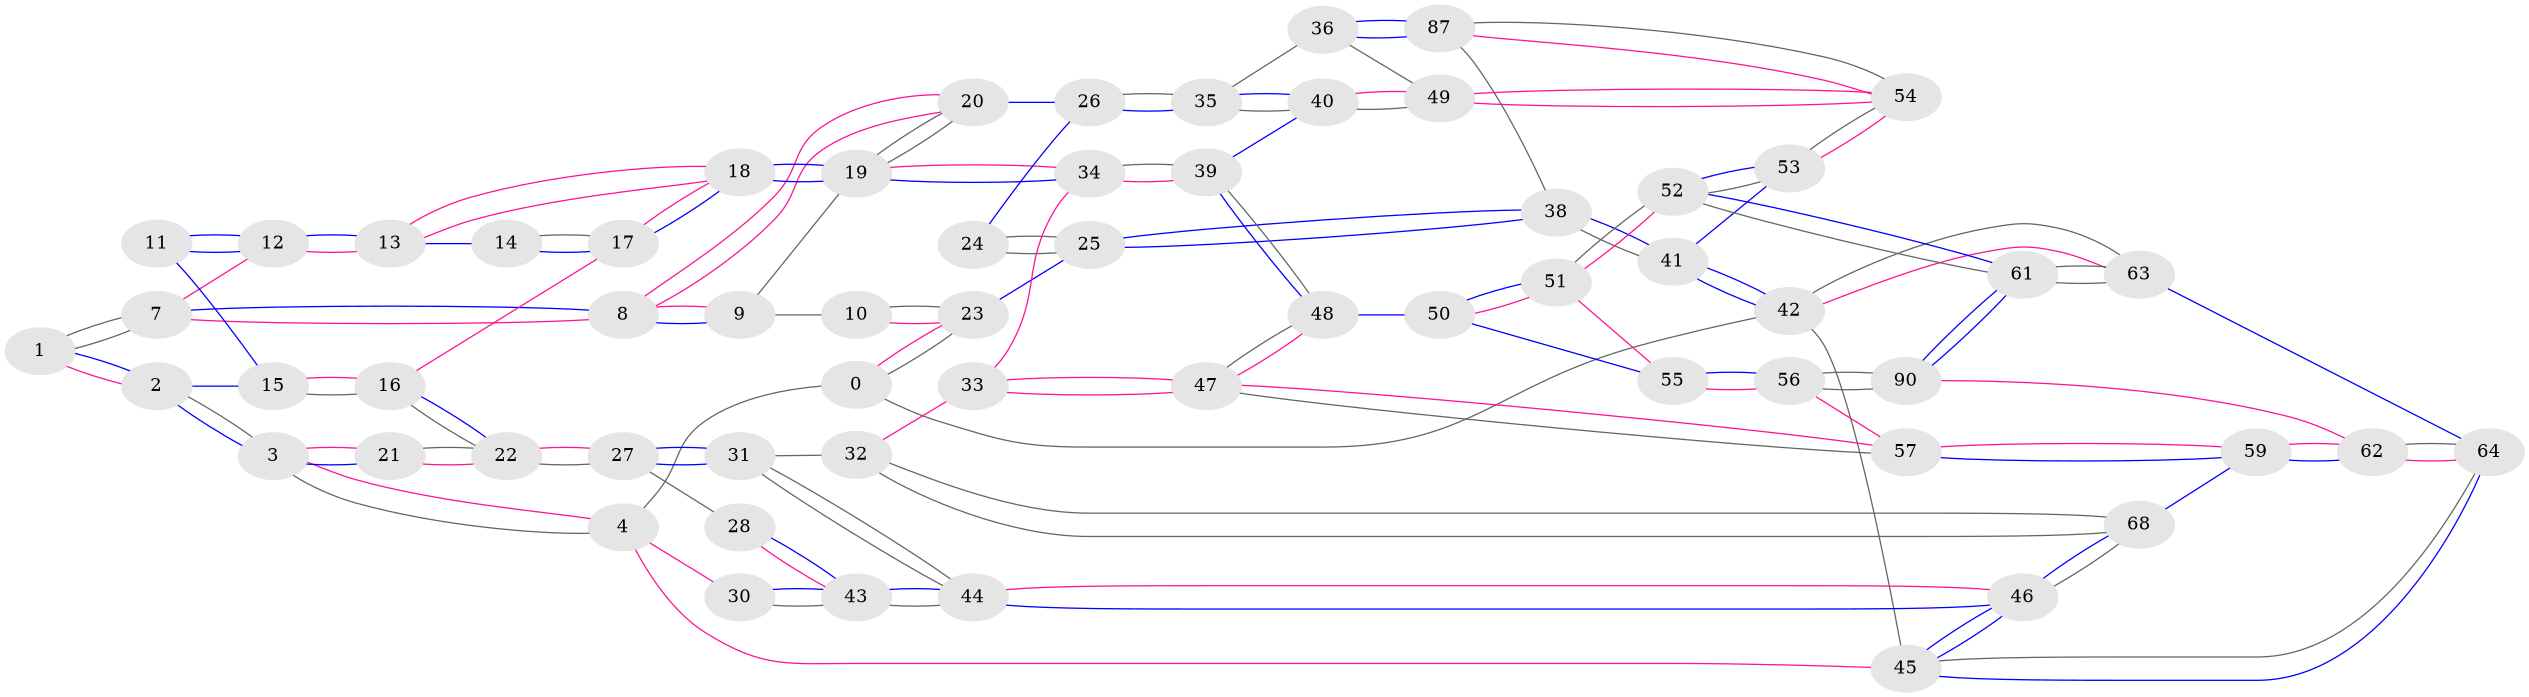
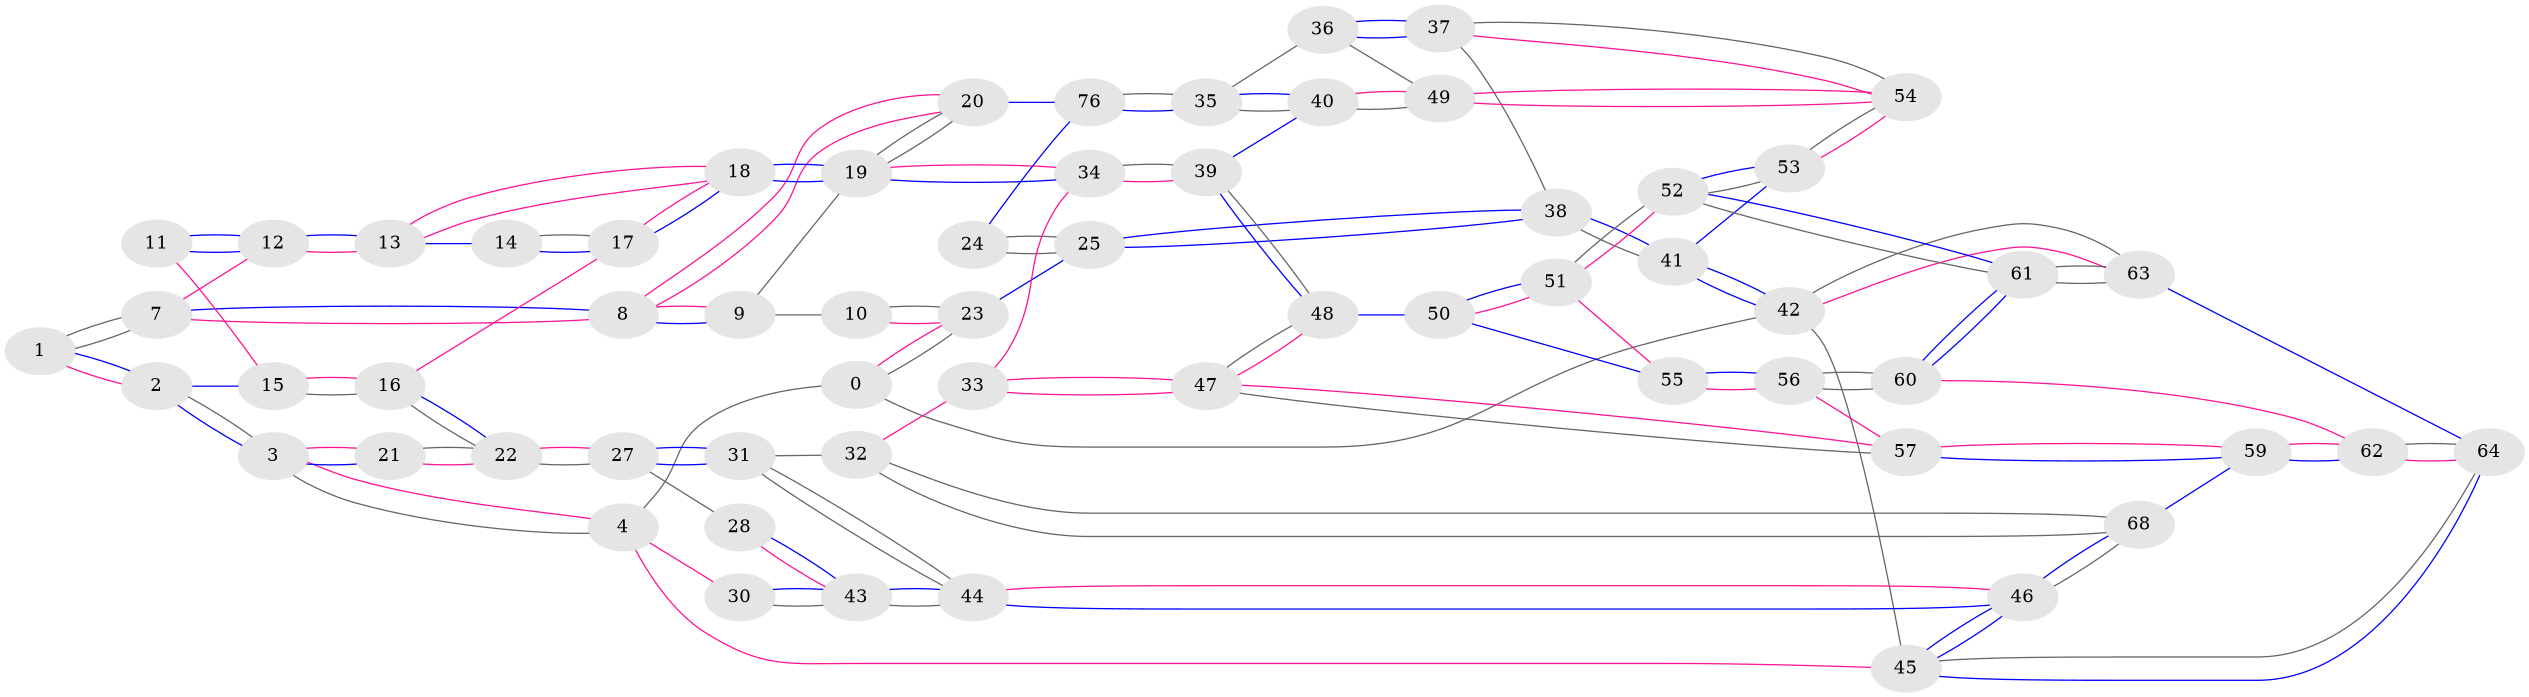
(1440, 29) -> (1440, 29)
(1090, 102) -> (1090, 102)
(208, 300) -> (208, 300)
(1906, 381) -> (1906, 381)
